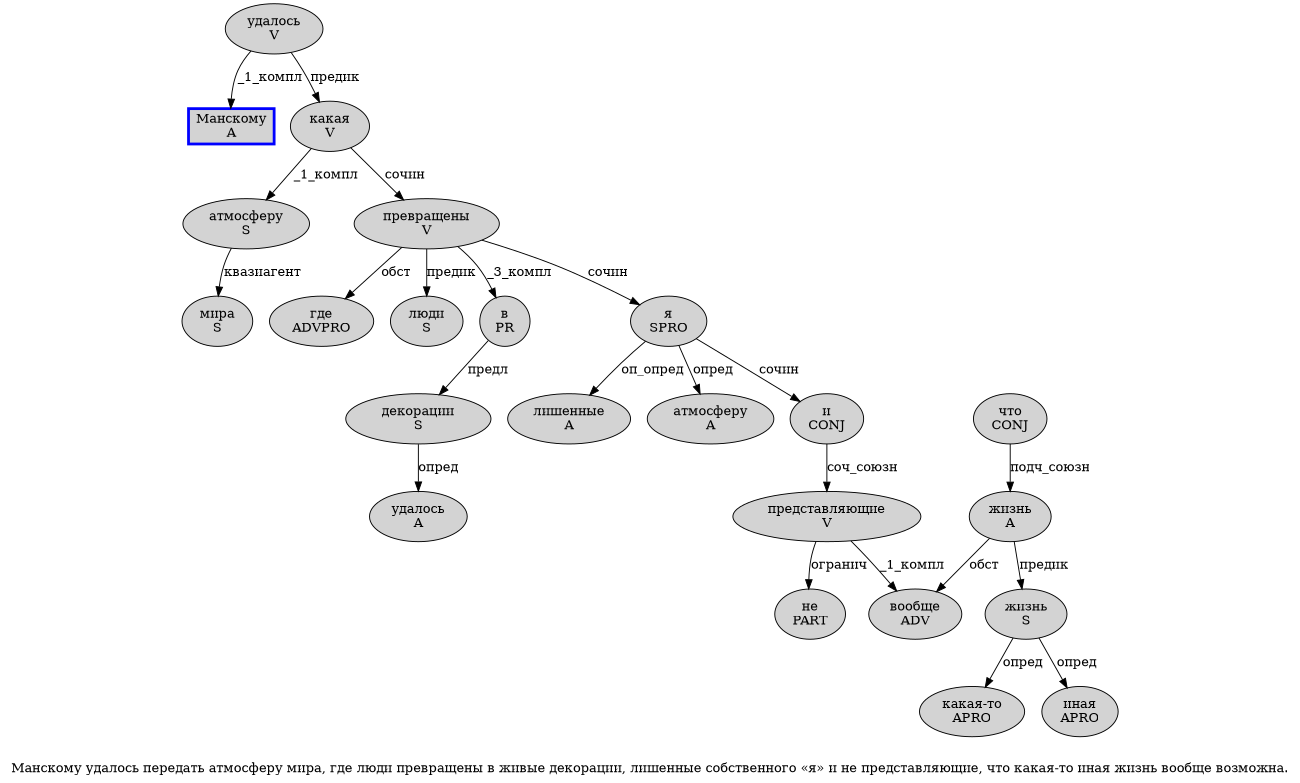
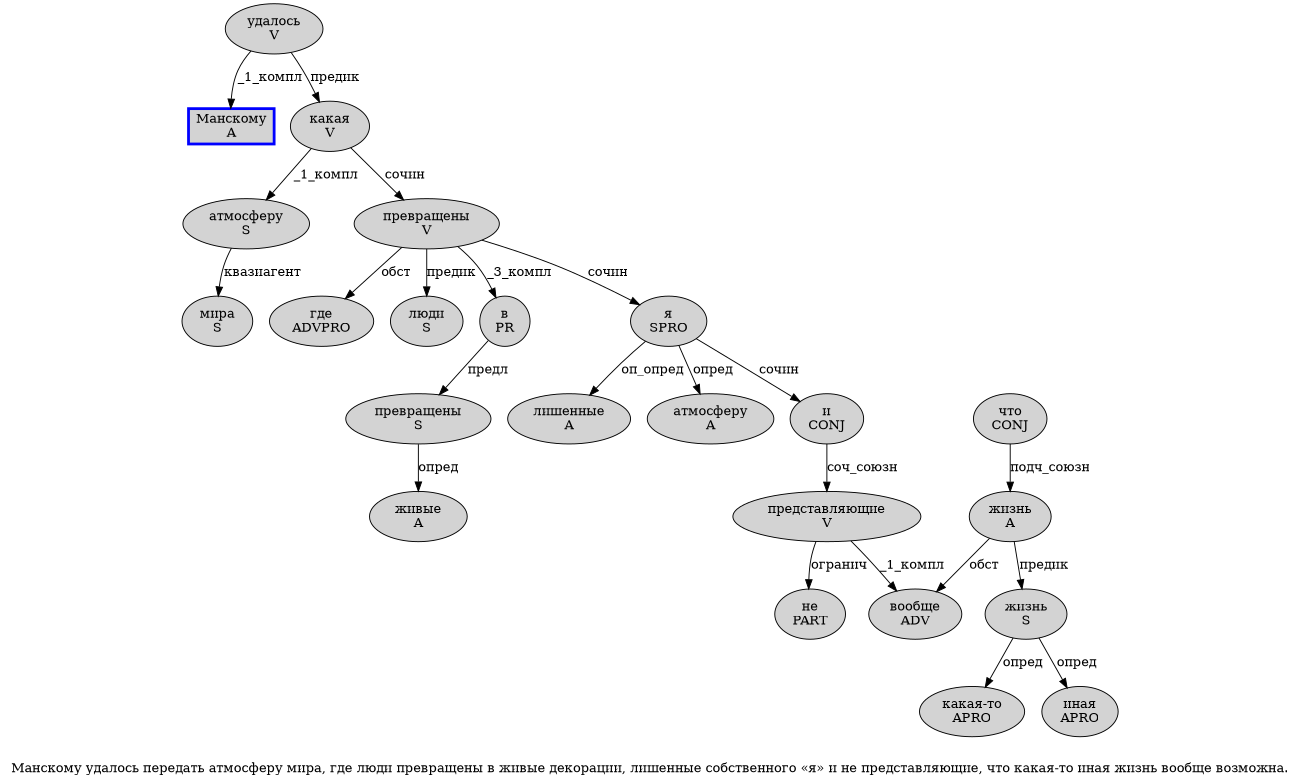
(418, 419) -> (418, 419)
(418, 517) -> (418, 517)
